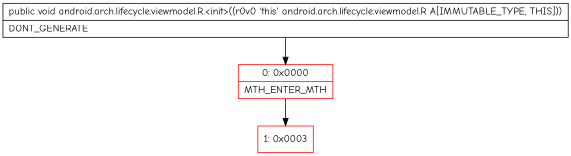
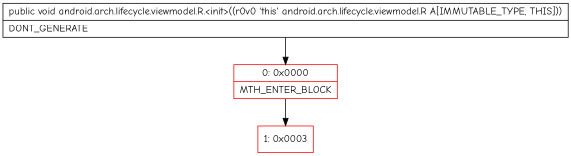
(286, 90) -> (286, 90)
